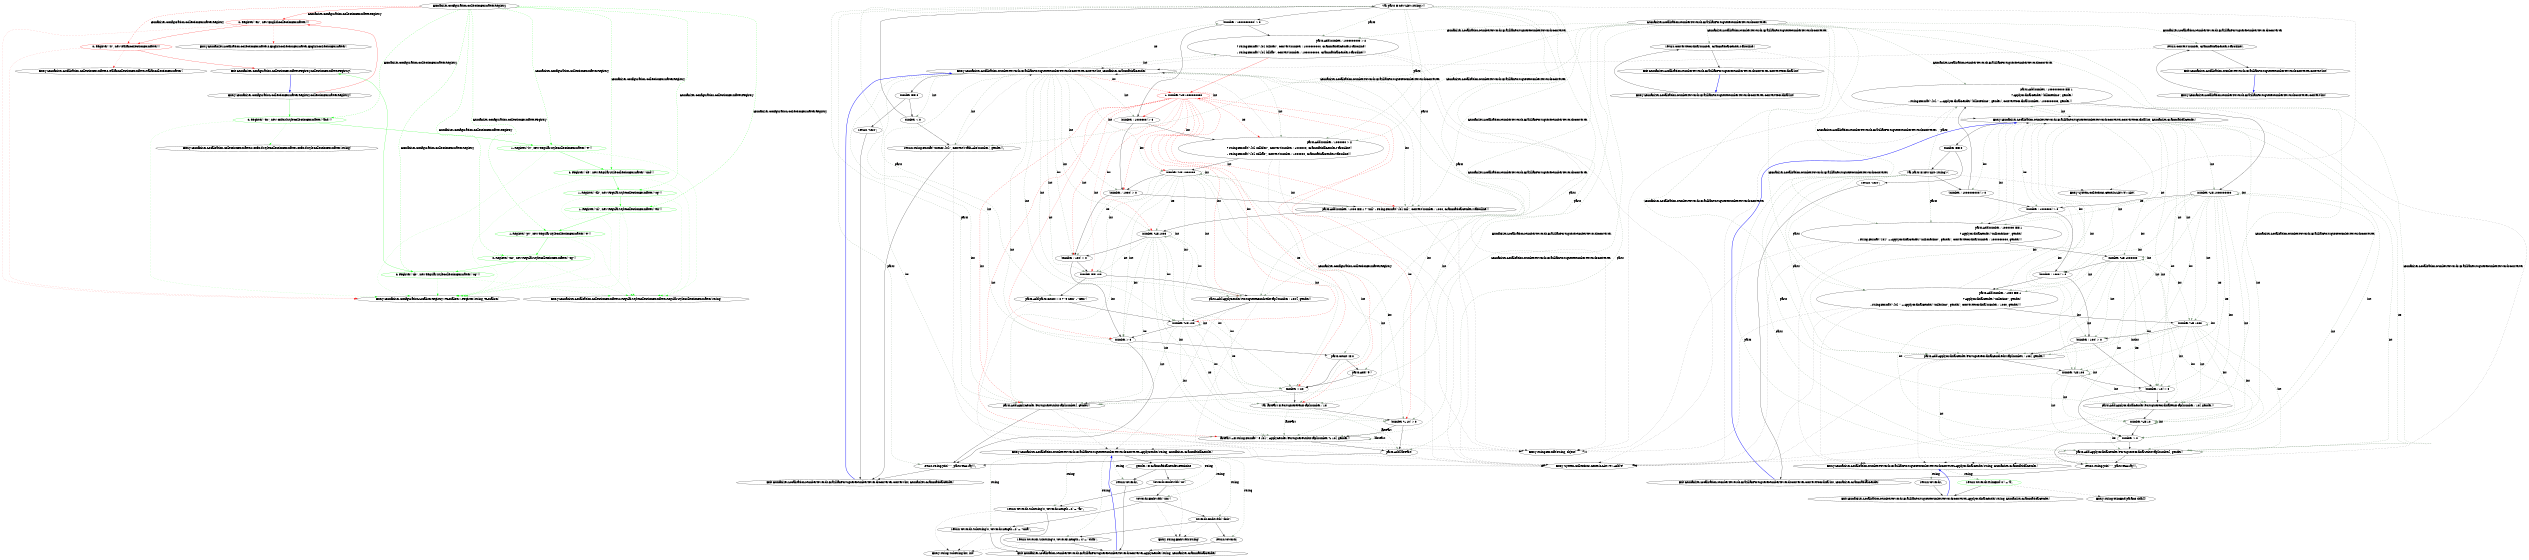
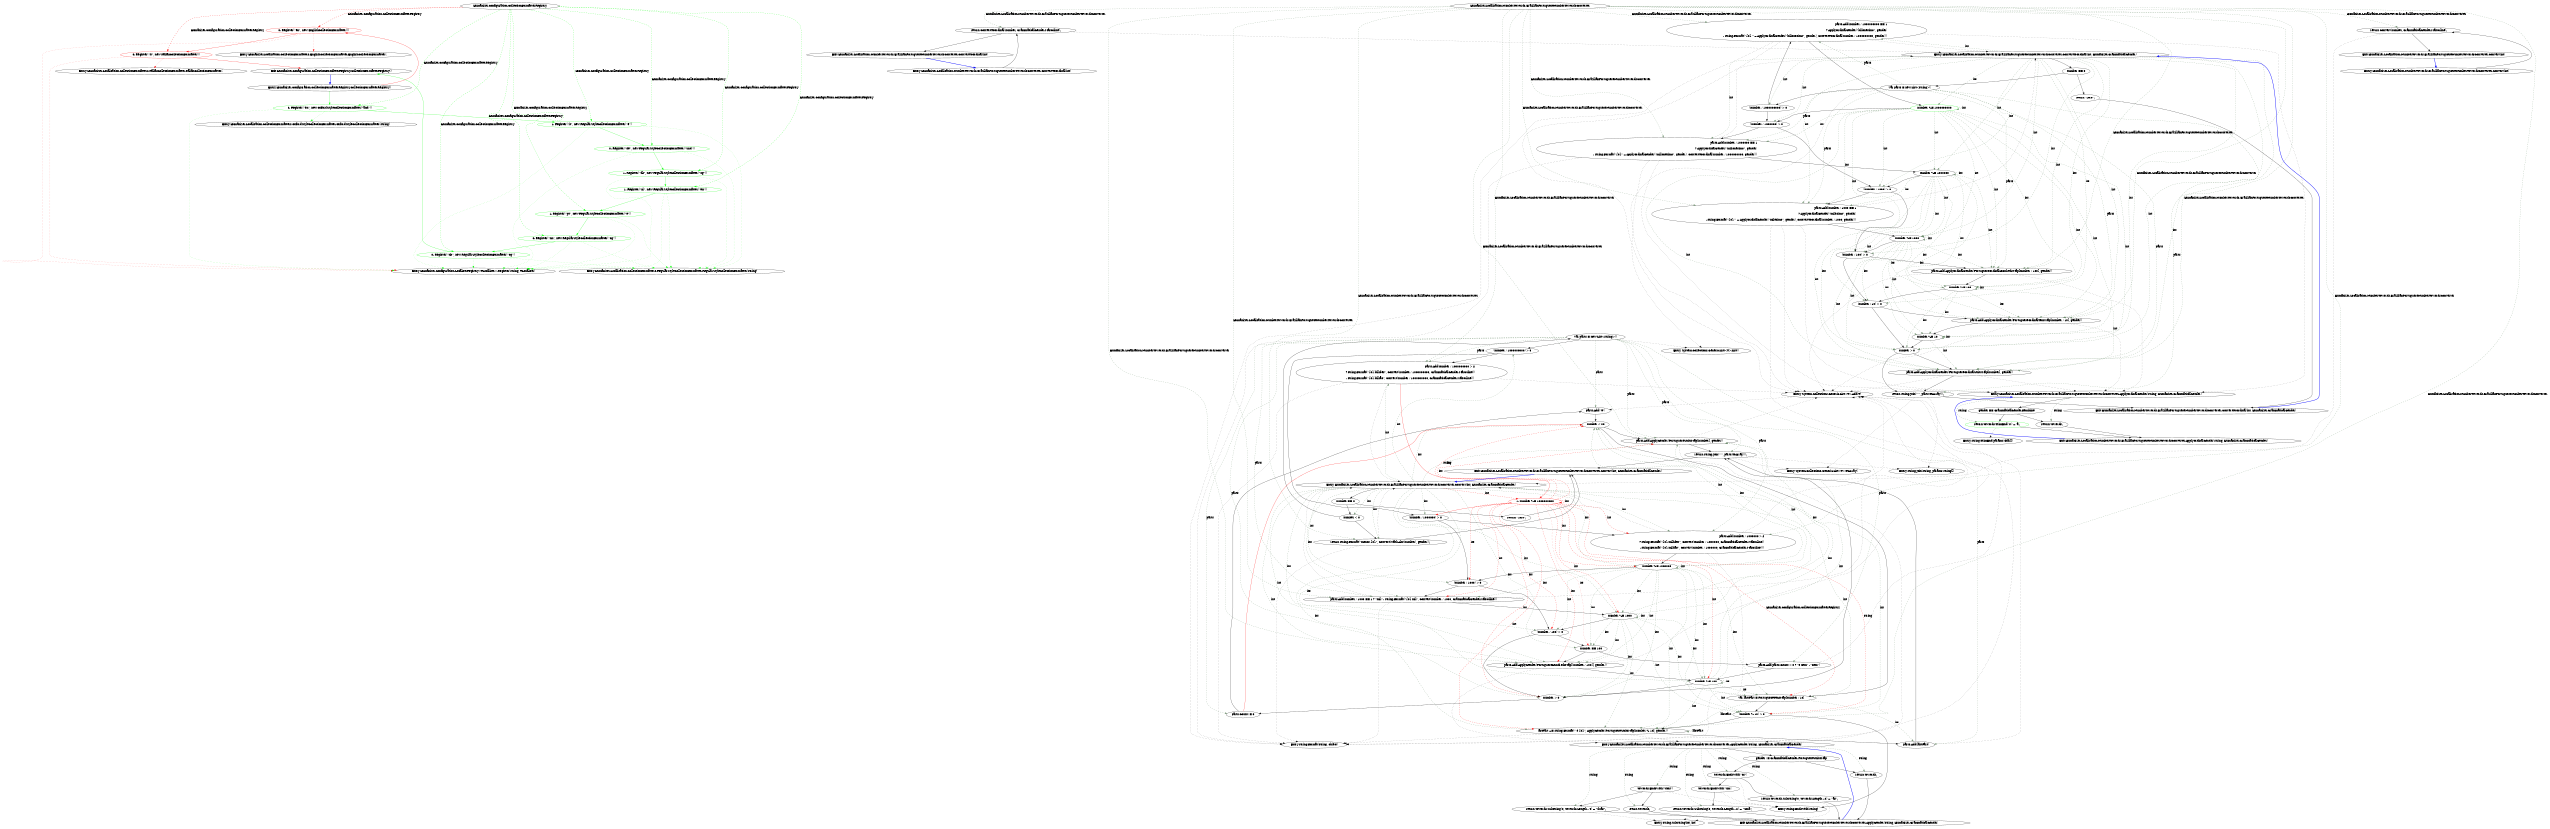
(353, 9) -> (379, 10)
(2214, 193) -> (1934, 108)
(1298, 258) -> (1447, 463)
(1410, 275) -> (1868, 616)
(2223, 303) -> none
(1327, 378) -> (1319, 468)
none -> (2007, 411)
(1386, 430) -> (1897, 723)
(1402, 436) -> (1883, 736)
(1432, 452) -> (1703, 403)
(1164, 466) -> (1791, 759)
none -> (1823, 471)
none -> (1927, 471)
(1184, 509) -> none
